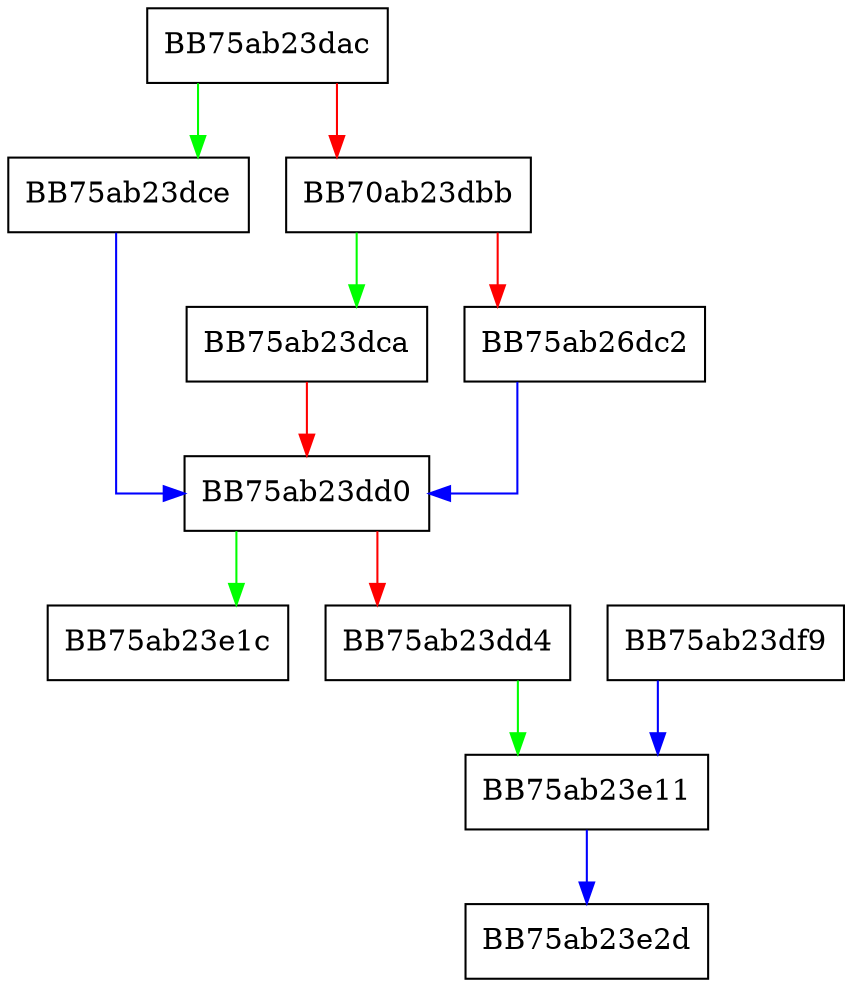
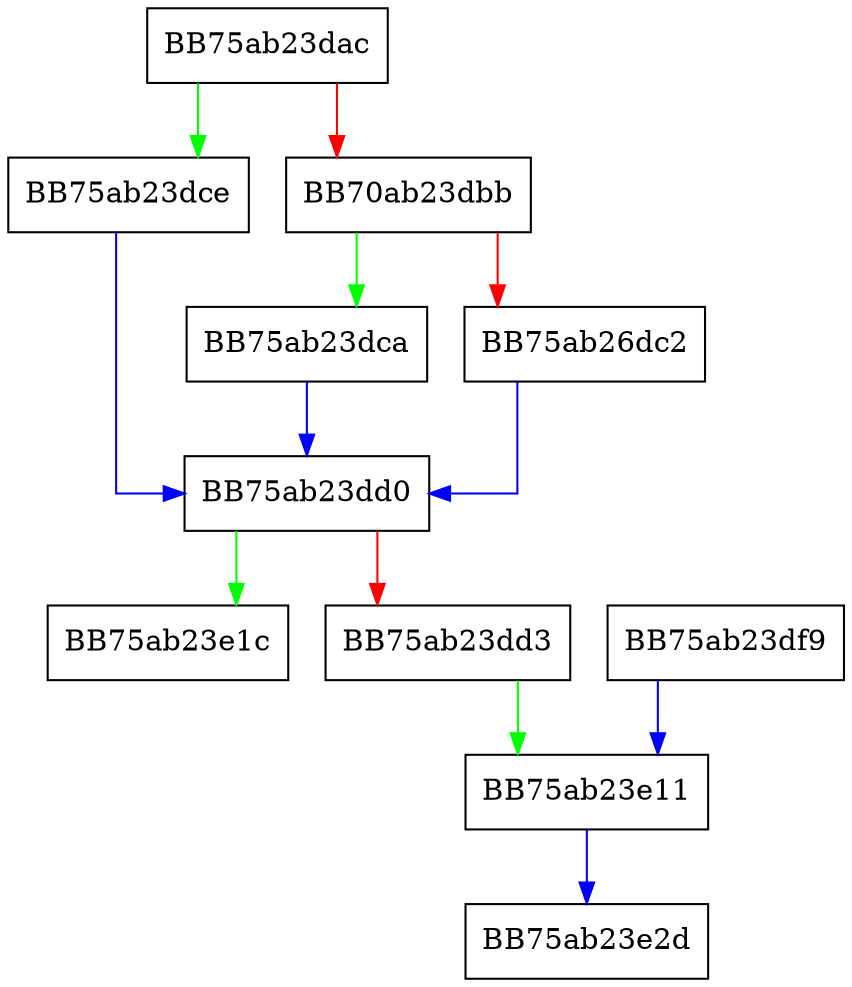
(307, 408) -> (307, 408)
(448, 643) -> (448, 643)
